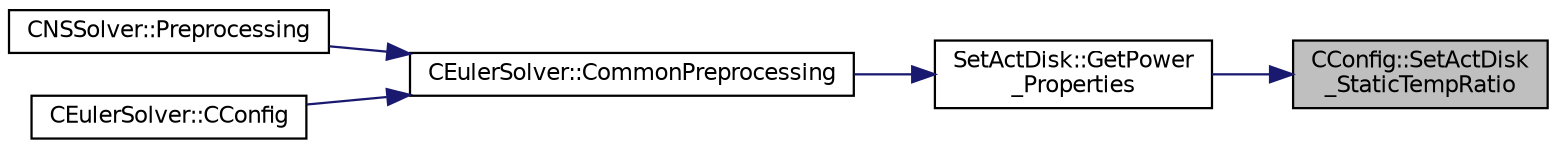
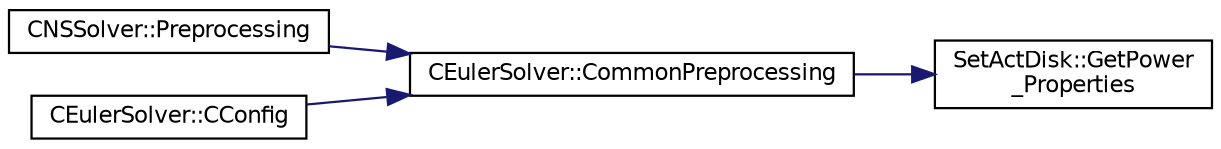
(1420, 74) -> none
